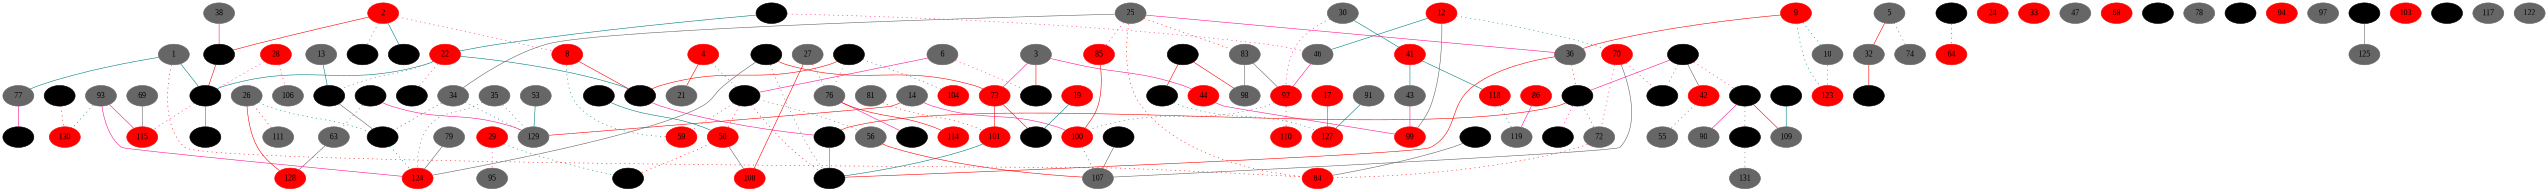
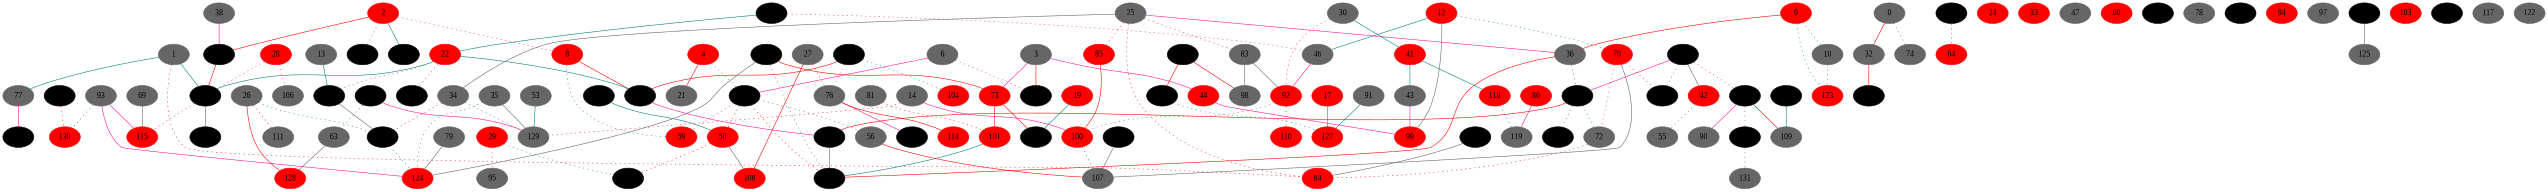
(1889, 13) -> (1889, 13)
(514, 116) -> (514, 116)
(743, 119) -> (743, 119)
